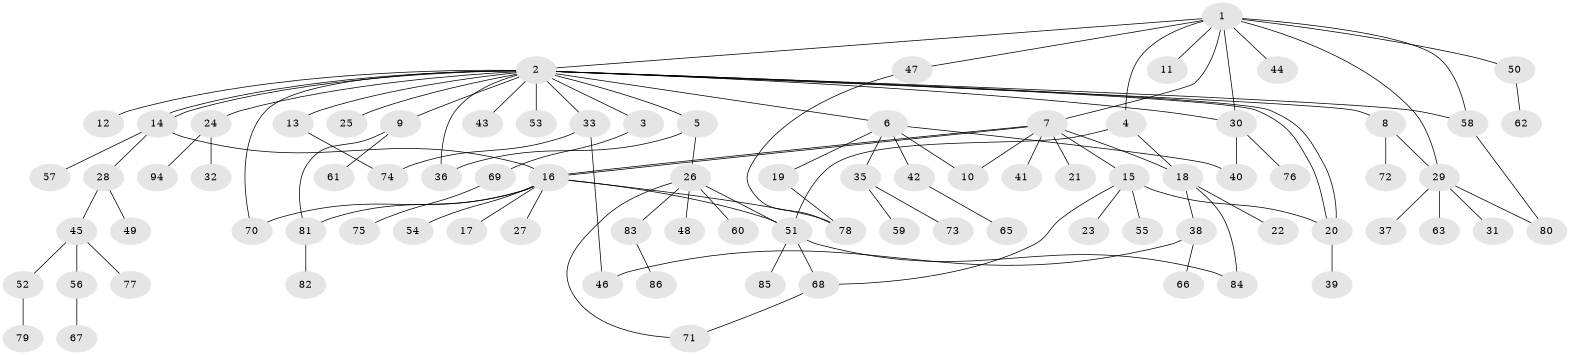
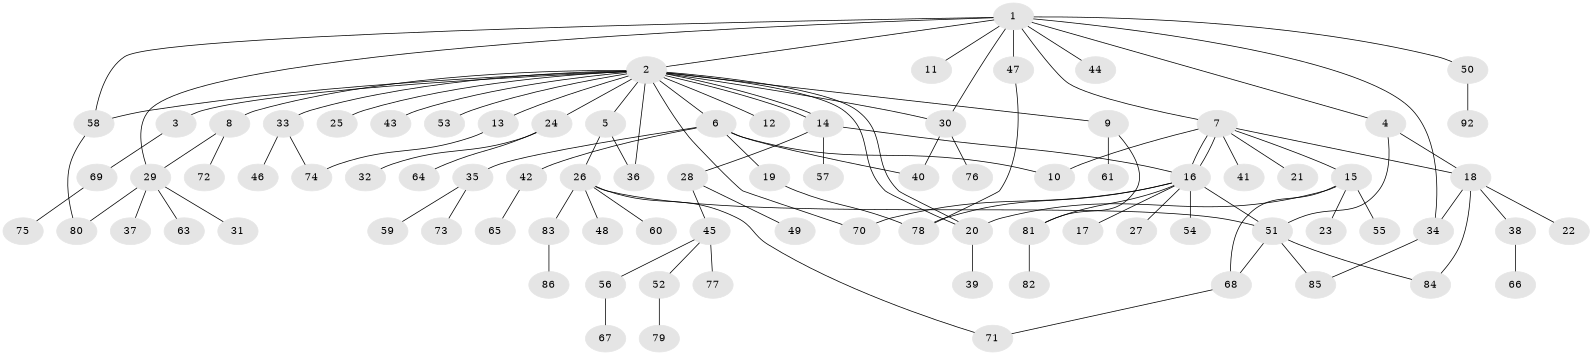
(1522, 124) -> (1468, 124)
(157, 178) -> (419, 178)
none -> (1433, 231)
(829, 252) -> none
